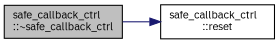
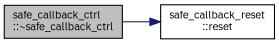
(218, 22) -> (218, 22)
